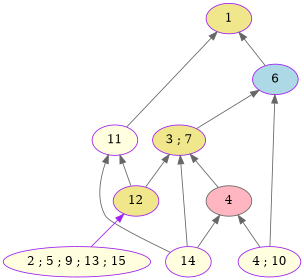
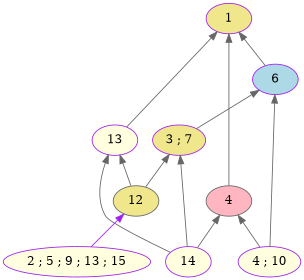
(115, 140) -> (115, 140)
(207, 174) -> (229, 118)
(136, 201) -> (136, 201)
